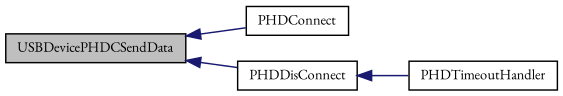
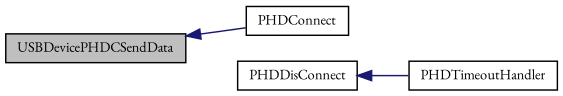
(219, 65) -> none
